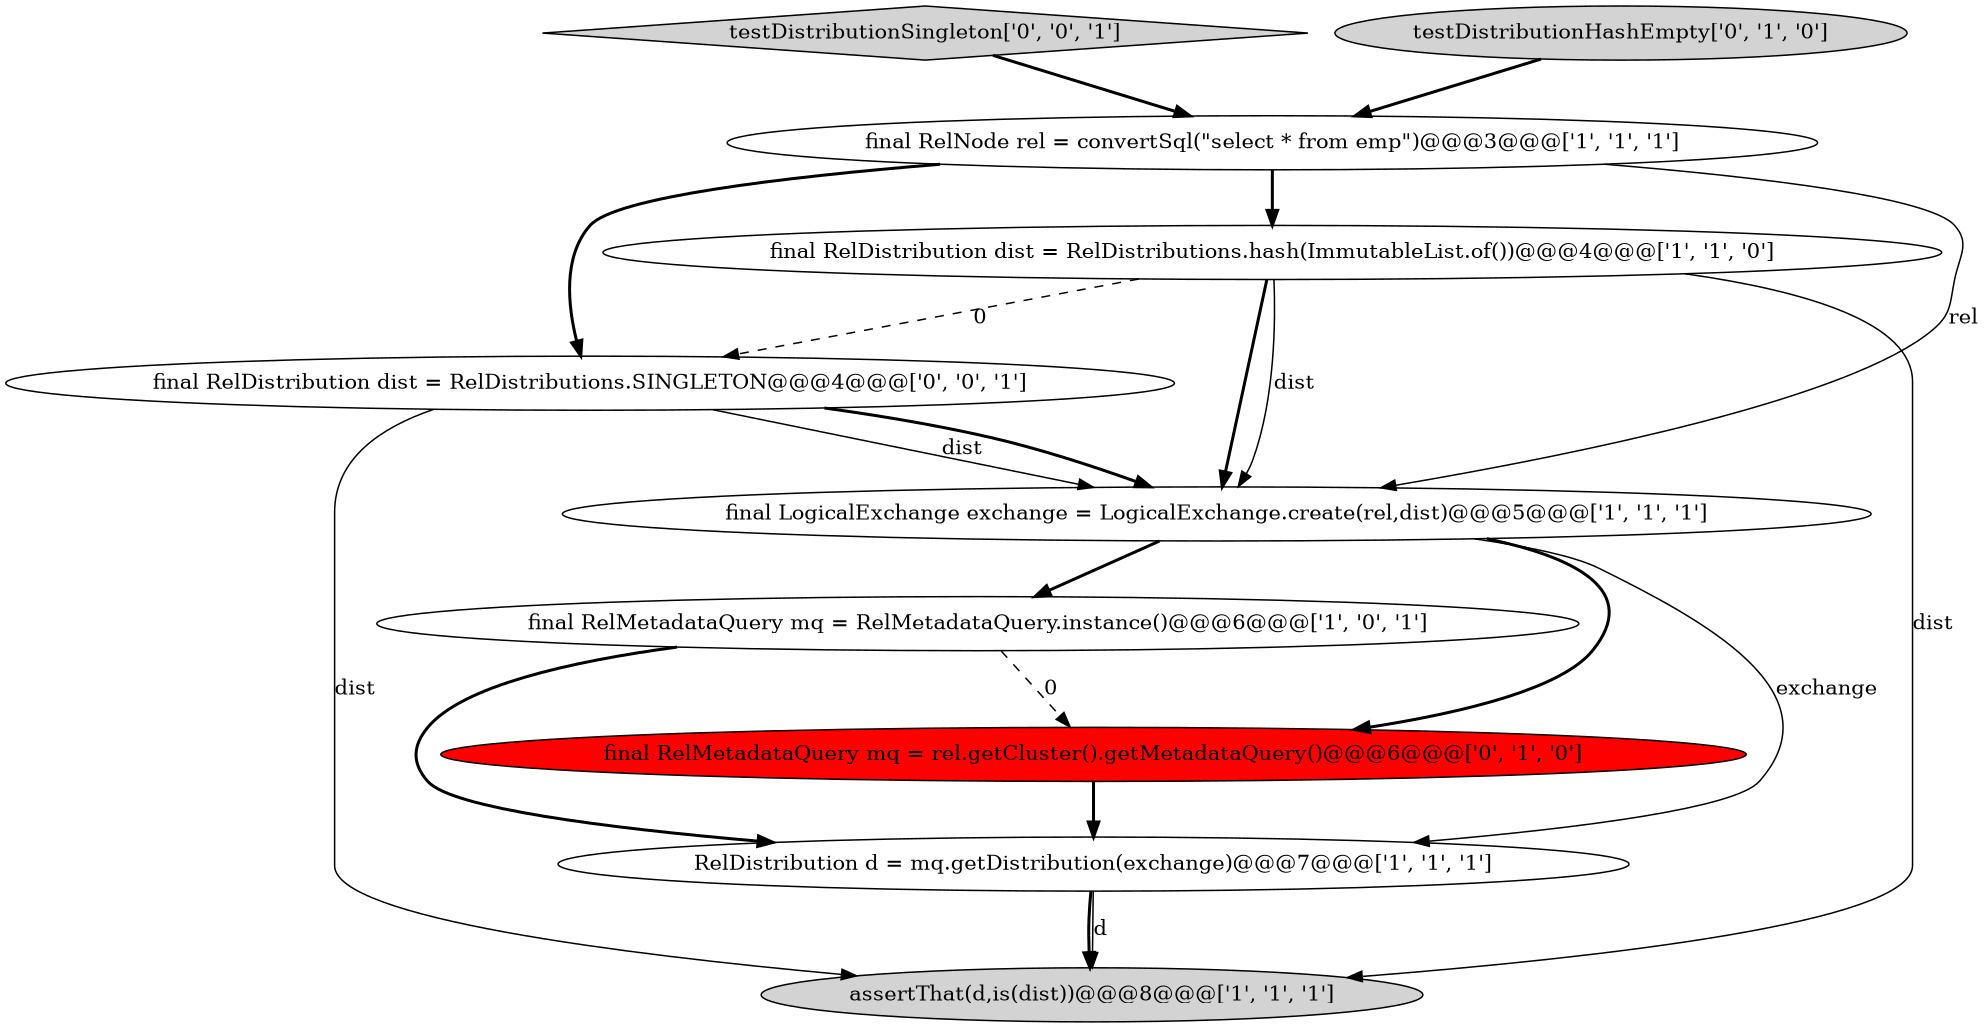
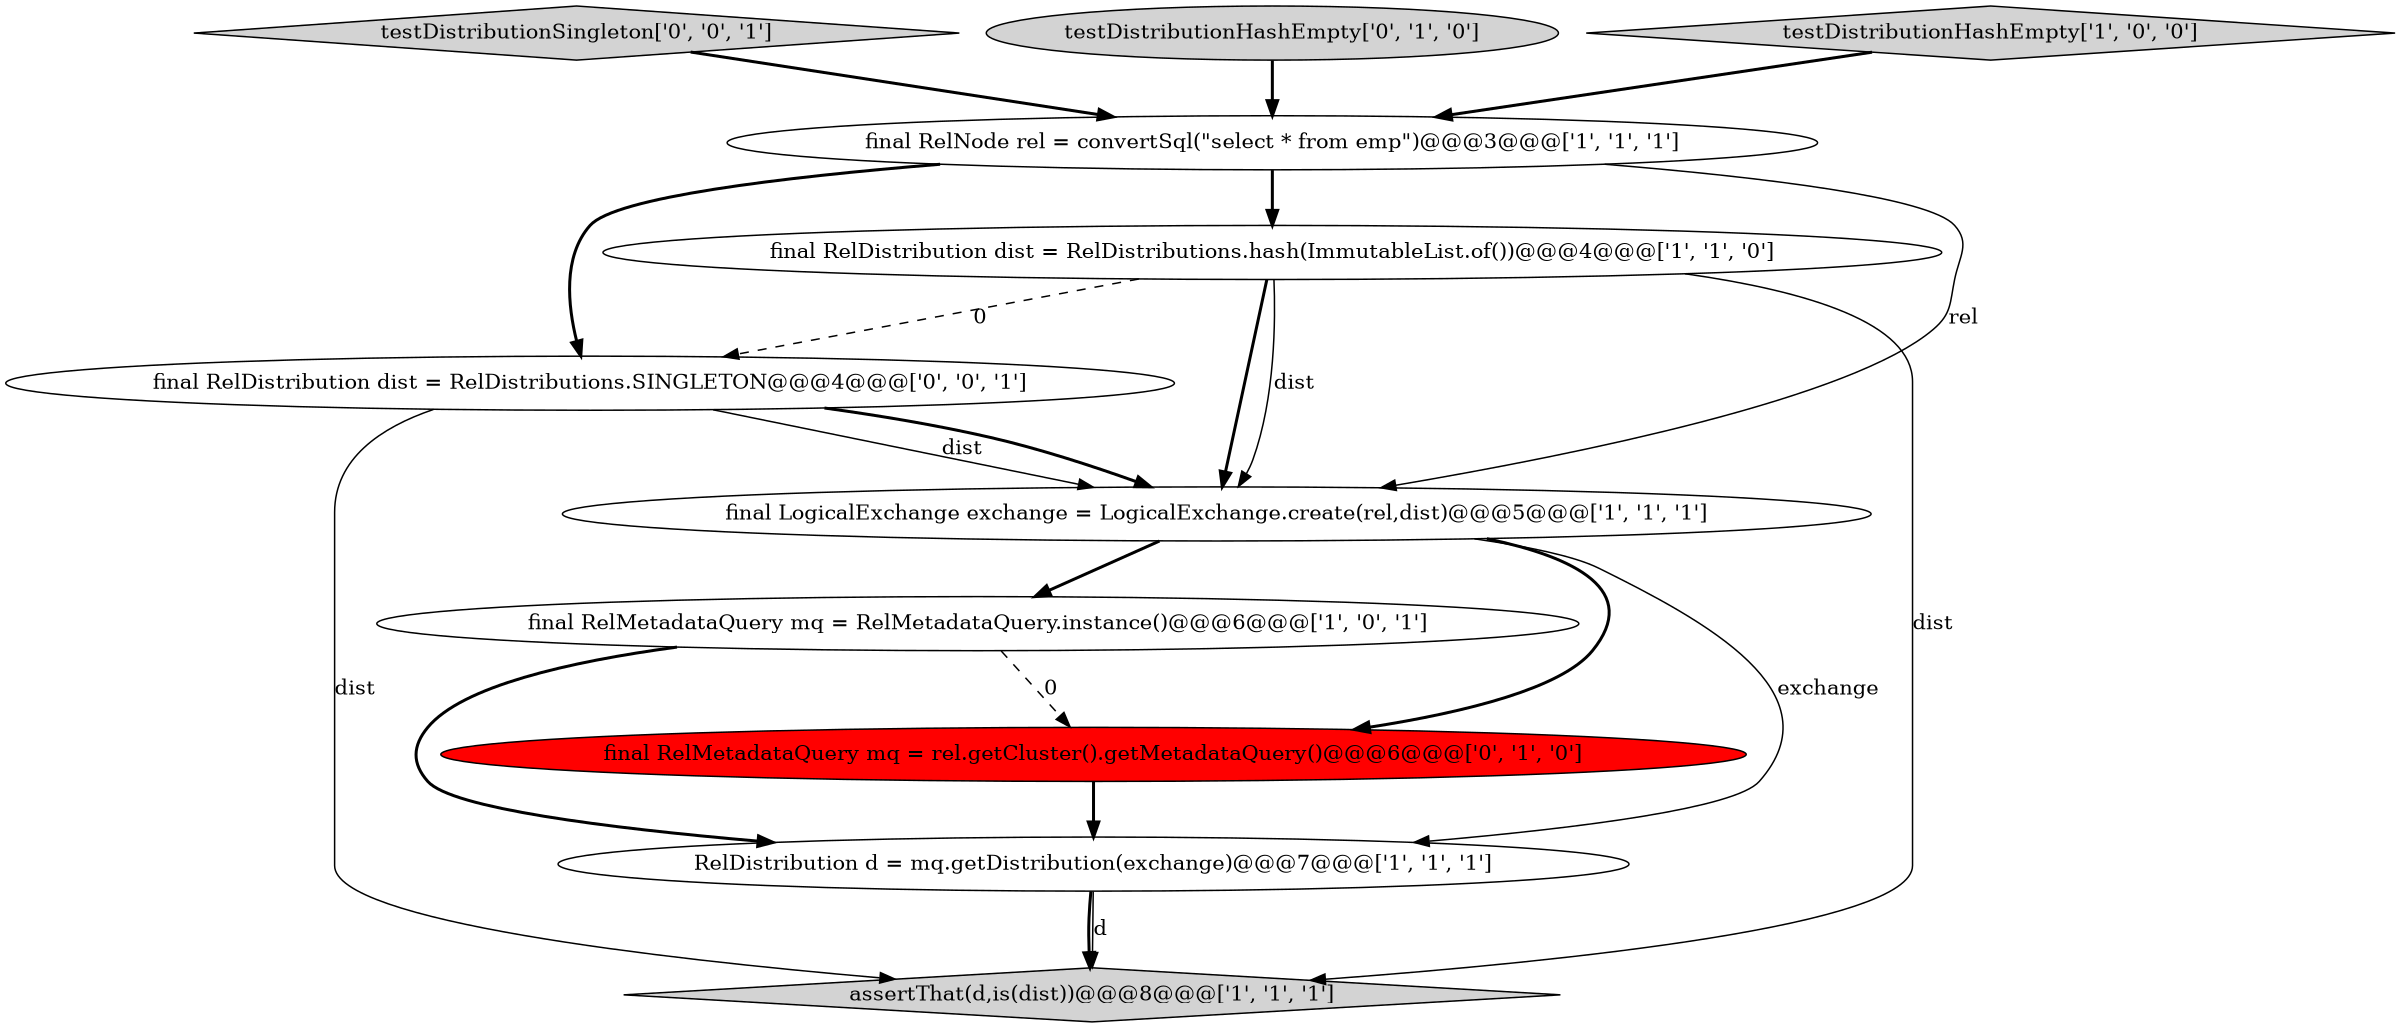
none -> (1991, 33)
(1092, 995) -> (1092, 995)
